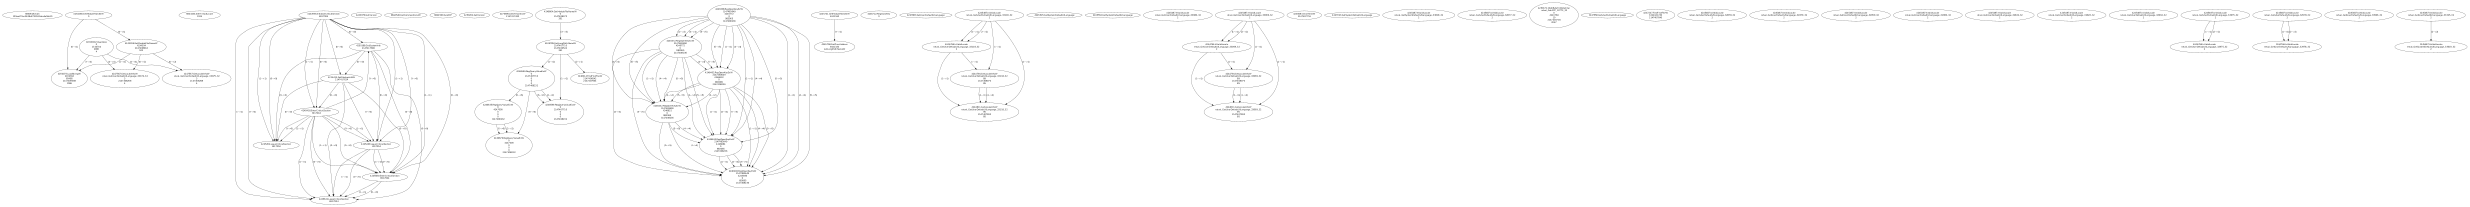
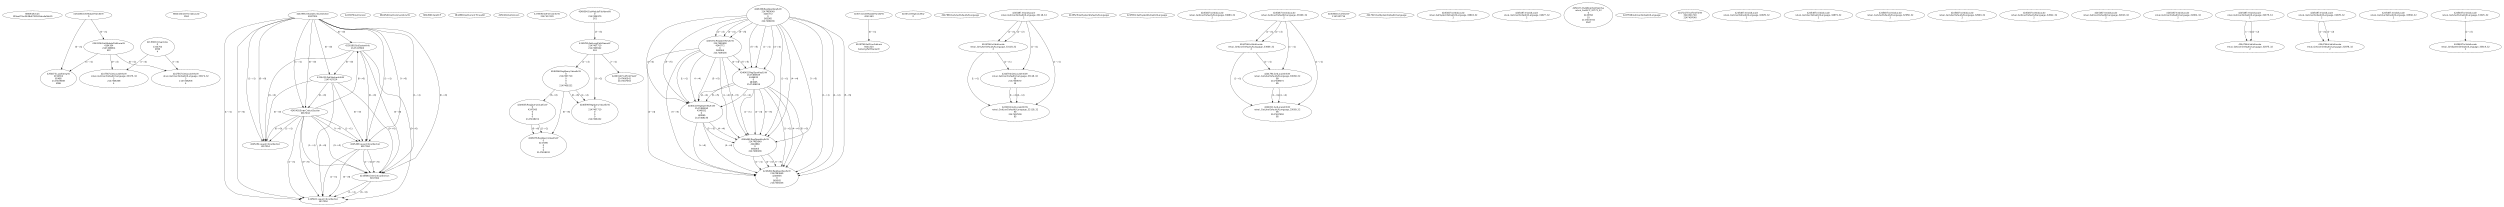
none -> (470, 15)
(83, 62) -> none
